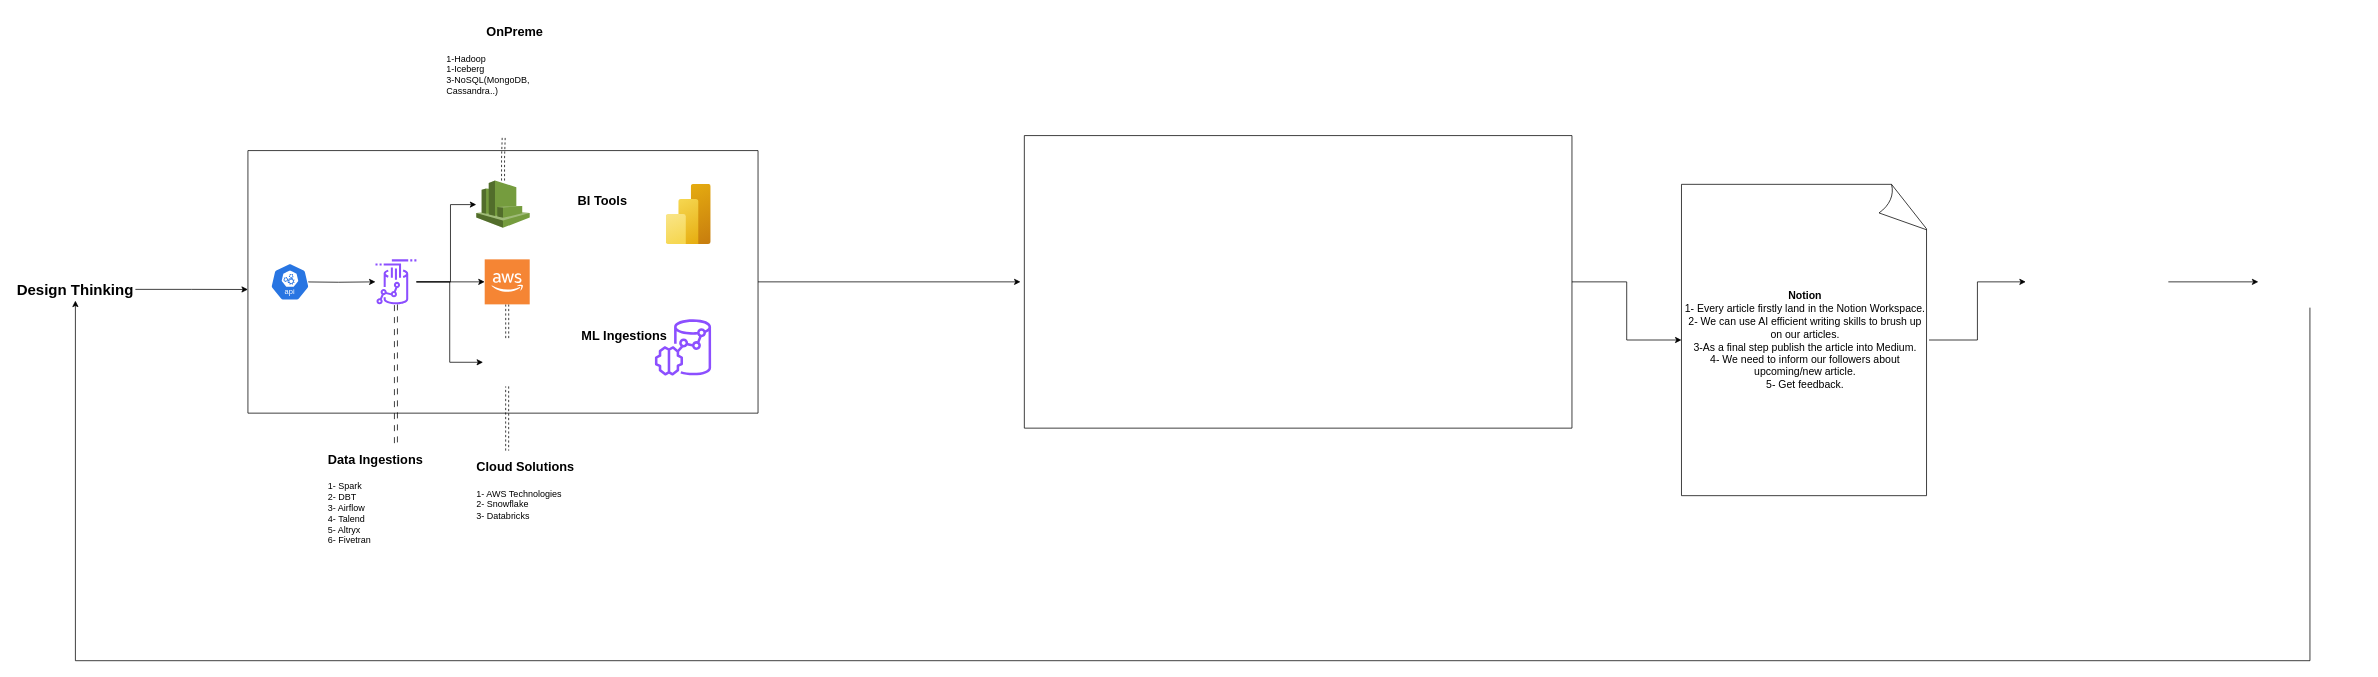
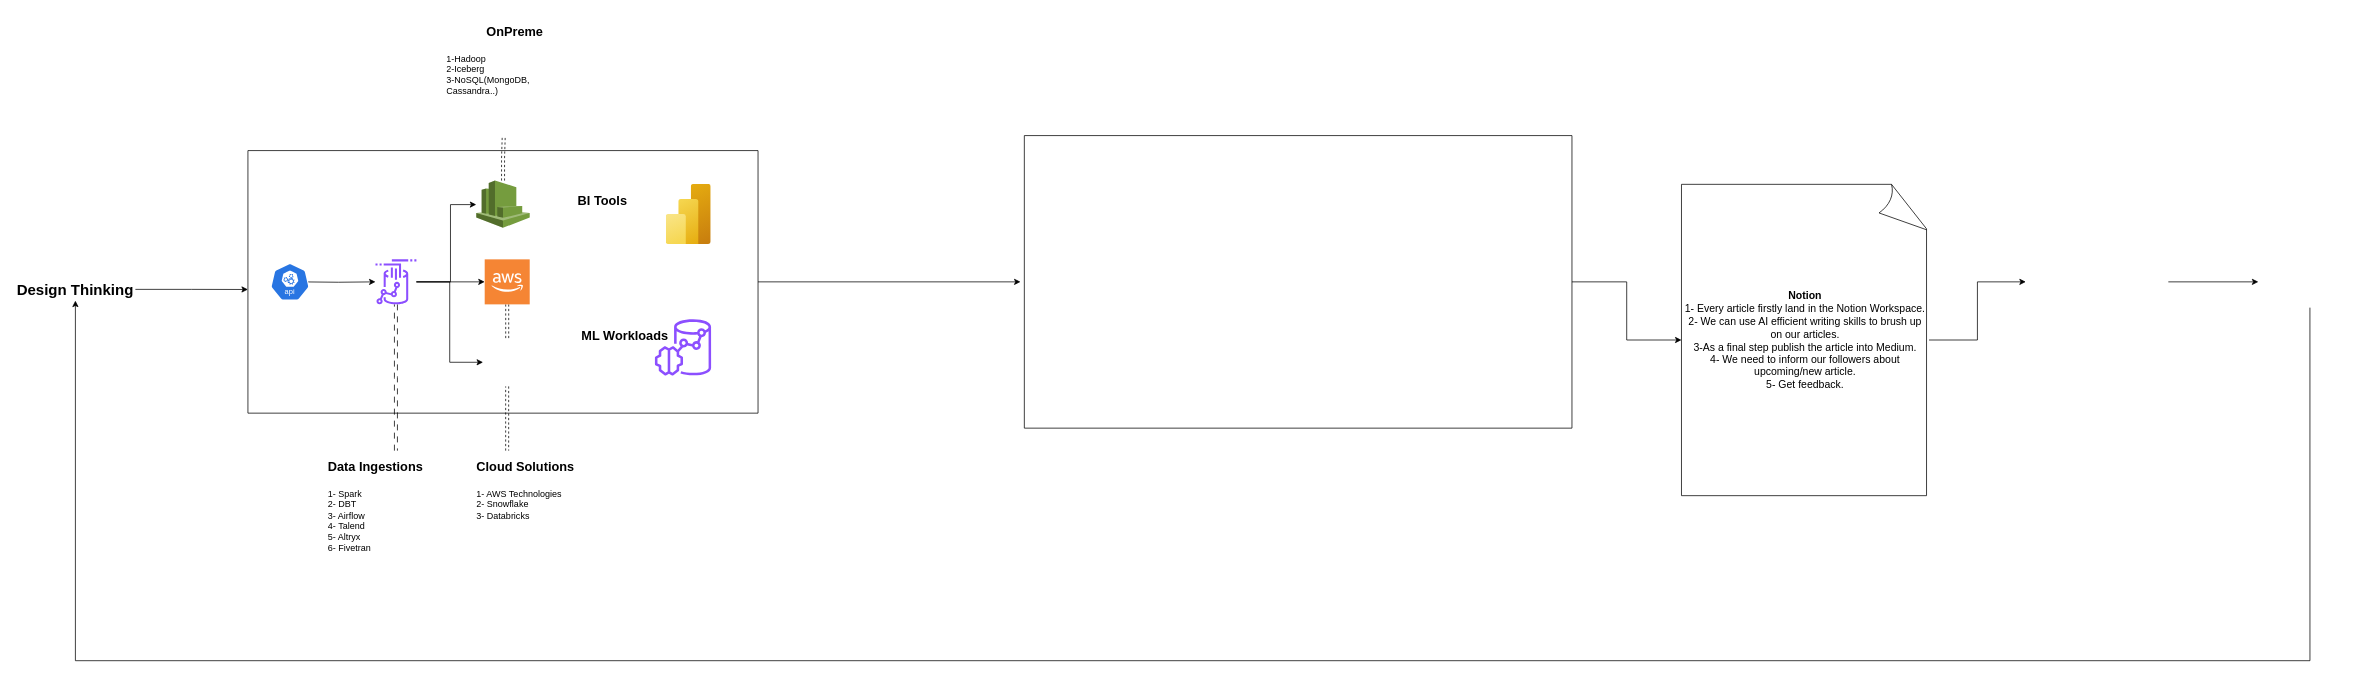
(515, 35) -> (515, 35)
(612, 317) -> (610, 317)
(396, 503) -> (396, 510)
